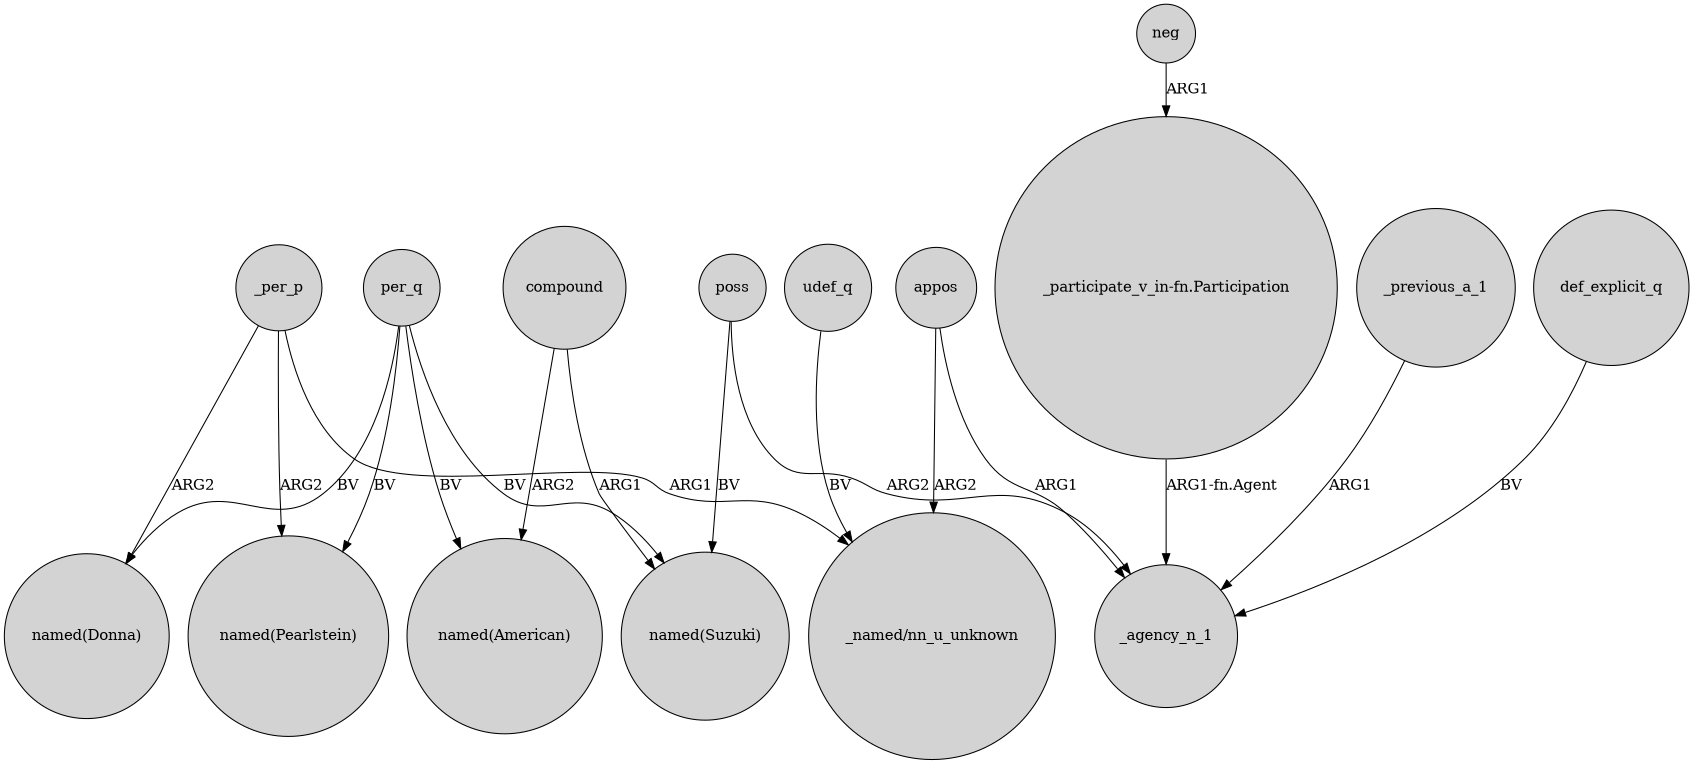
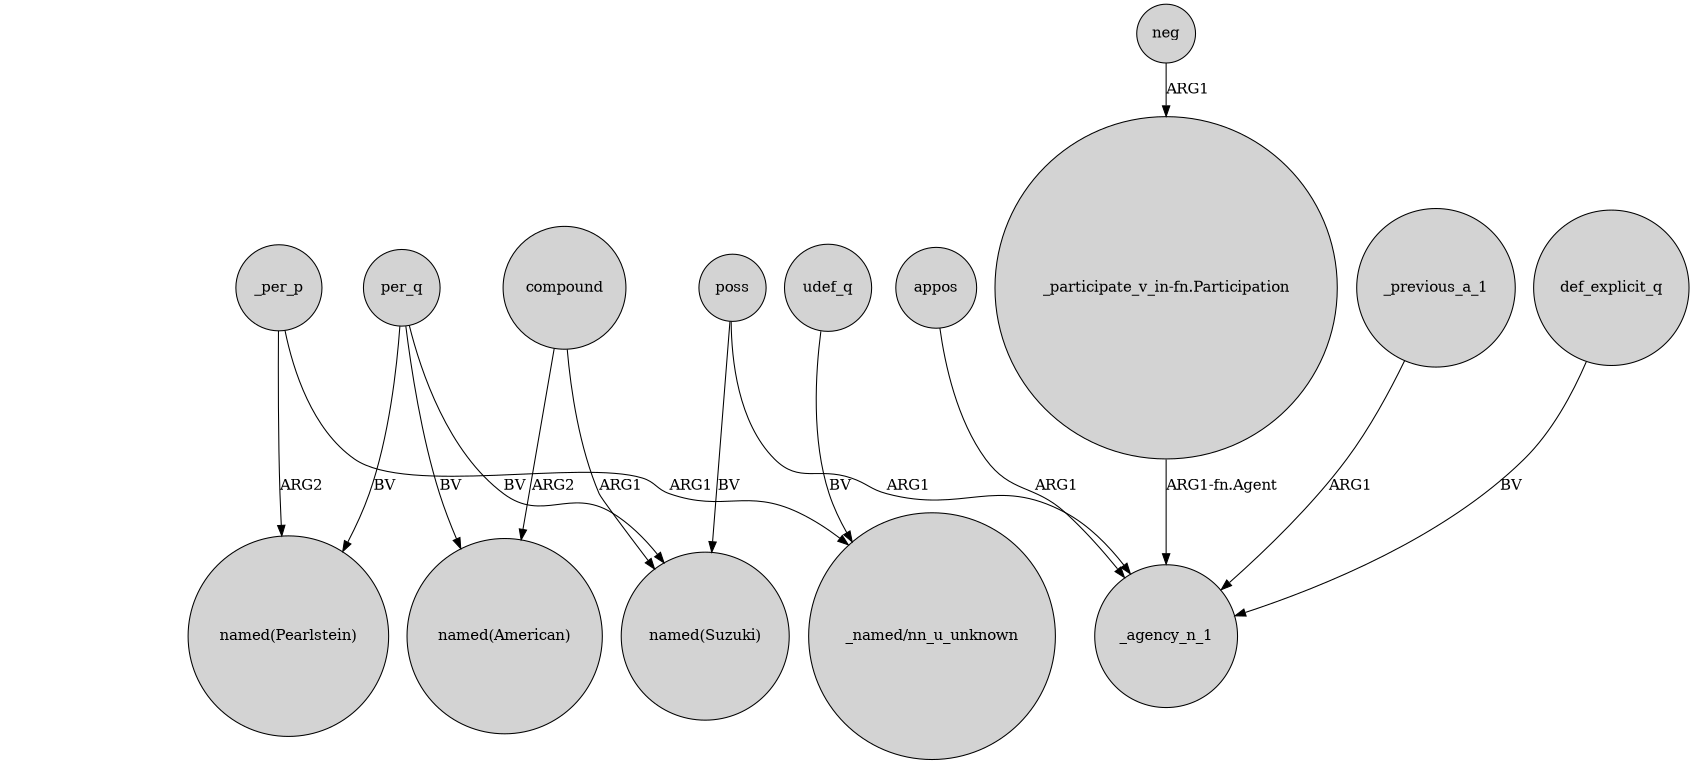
(935, 415) -> none
(908, 486) -> (908, 486)
(87, 636) -> none
